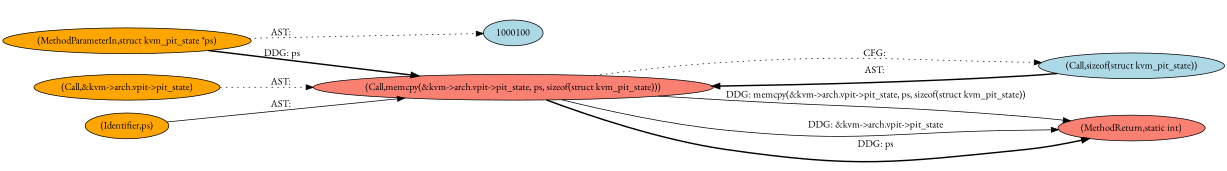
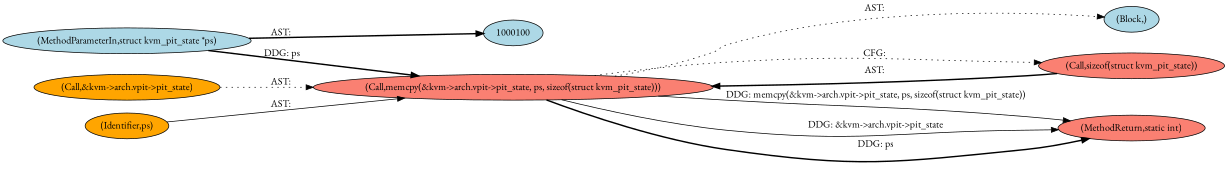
none -> (1132, 19)
(363, 36) -> (363, 36)
(127, 41) -> (127, 41)
(1132, 66) -> (1132, 66)
